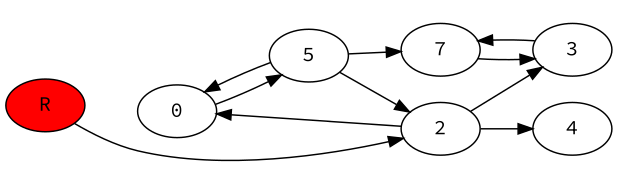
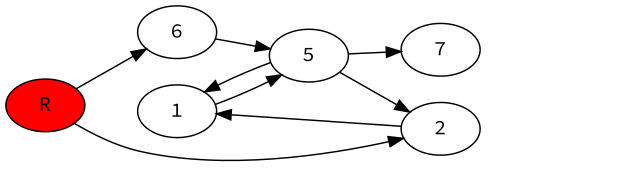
none -> (177, 32)
(572, 50) -> none
(177, 111) -> (177, 111)
(572, 129) -> none
